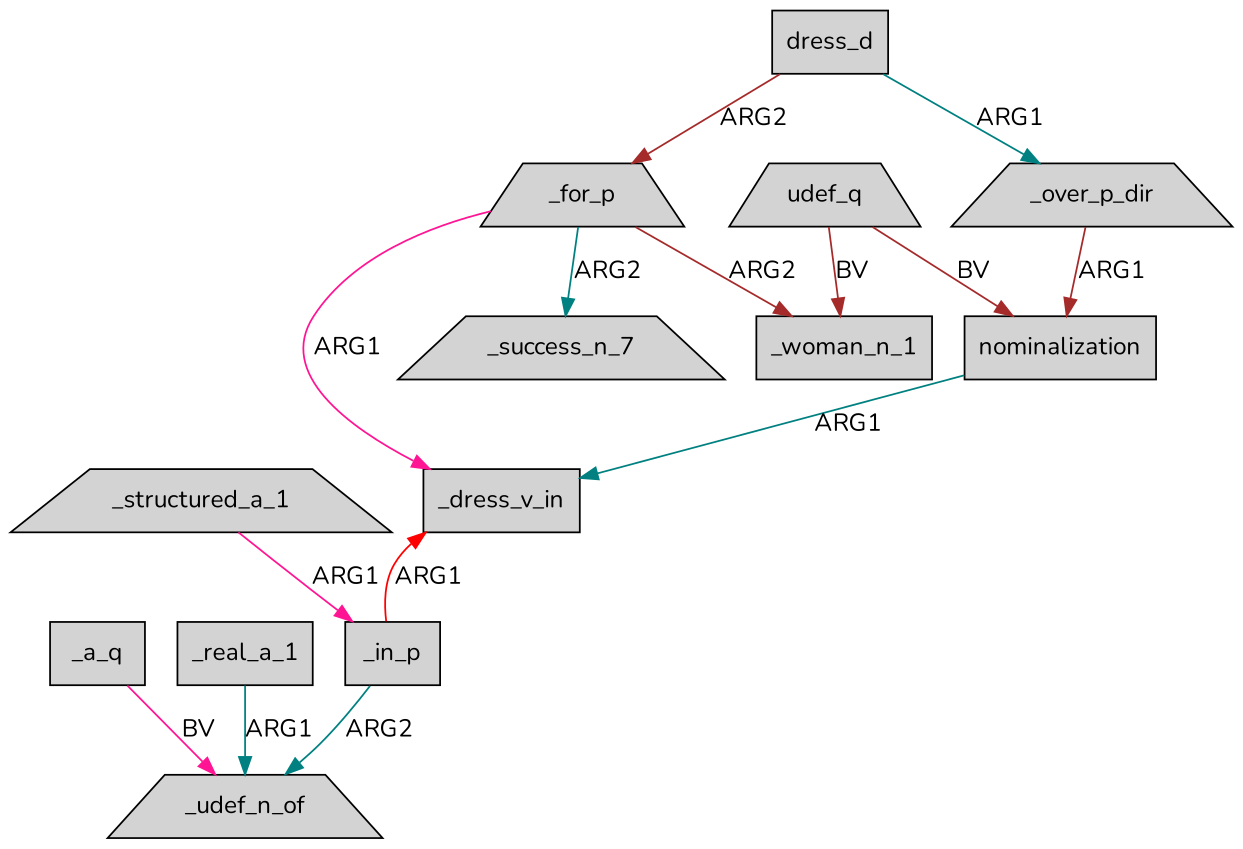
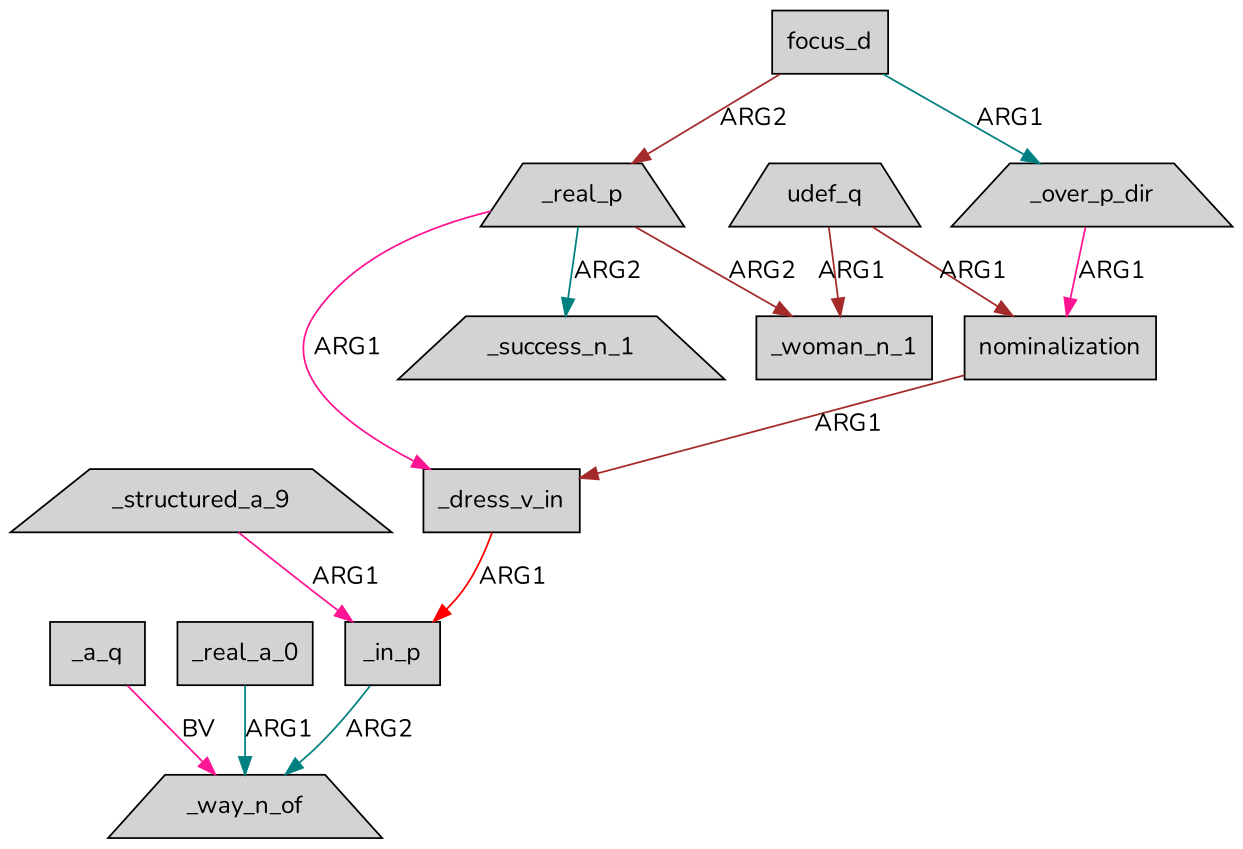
(830, 42) -> (830, 42)
(582, 195) -> (582, 195)
(1078, 263) -> (1078, 263)
(852, 271) -> (852, 271)
(973, 271) -> (973, 271)
(561, 348) -> (561, 348)
(781, 424) -> (781, 424)
(201, 501) -> (201, 501)
(388, 579) -> (474, 573)
(245, 654) -> (245, 654)
(245, 806) -> (245, 806)
